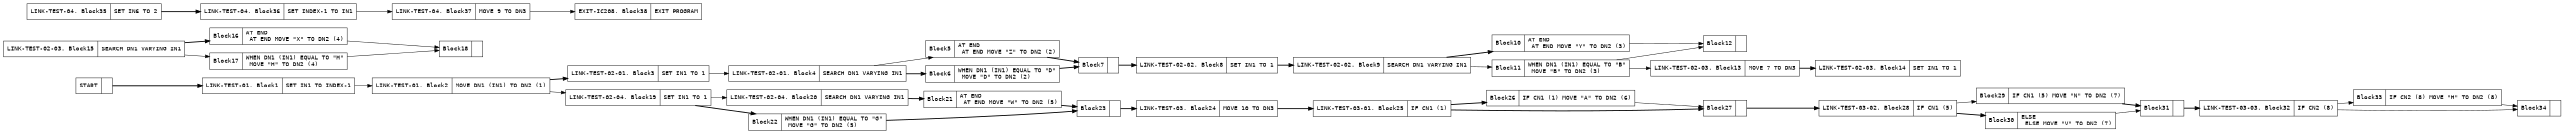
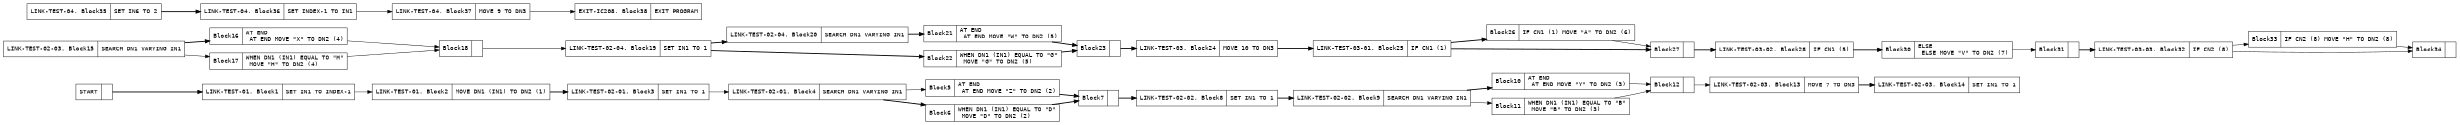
(1638, 68) -> (1700, 85)
(556, 92) -> (522, 48)
(2050, 96) -> none
(717, 98) -> (717, 43)
